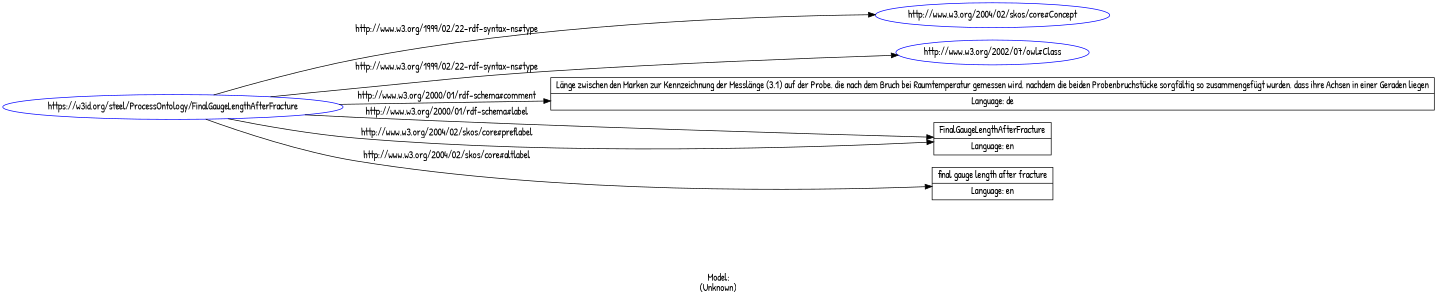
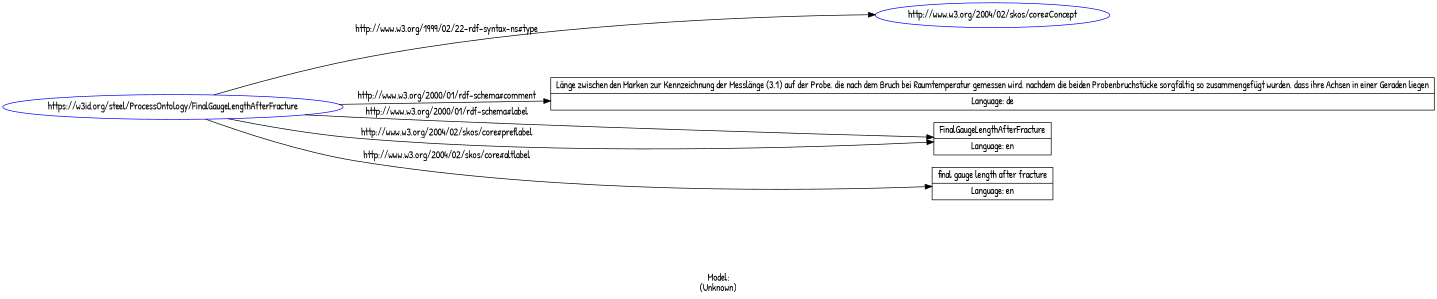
(993, 52) -> none
